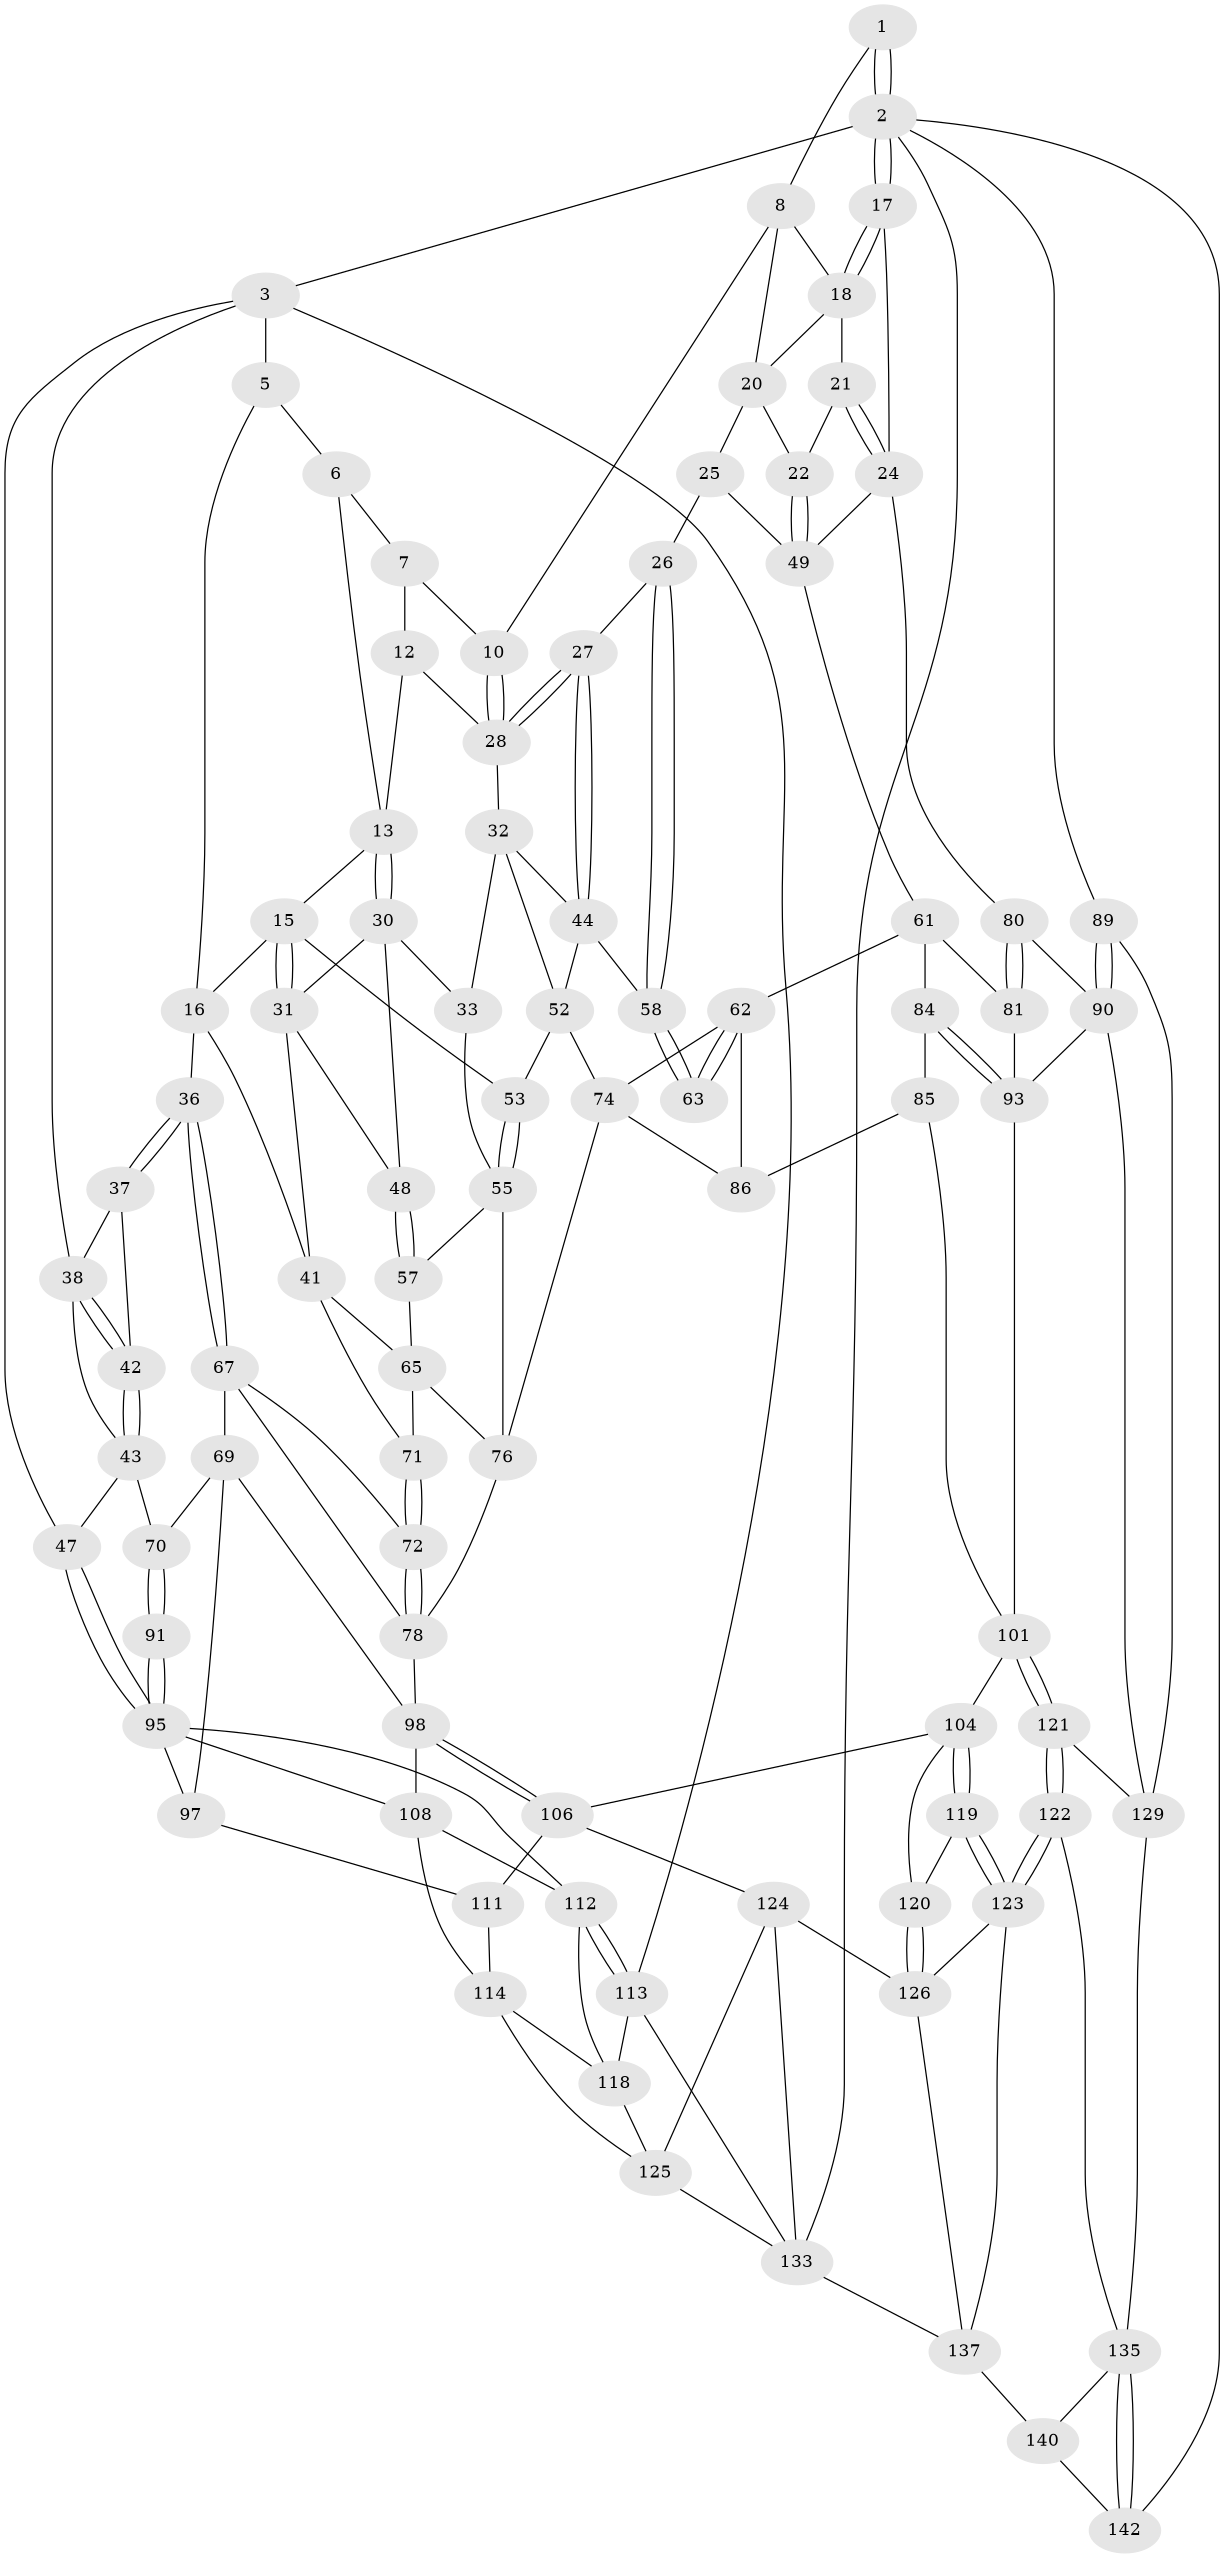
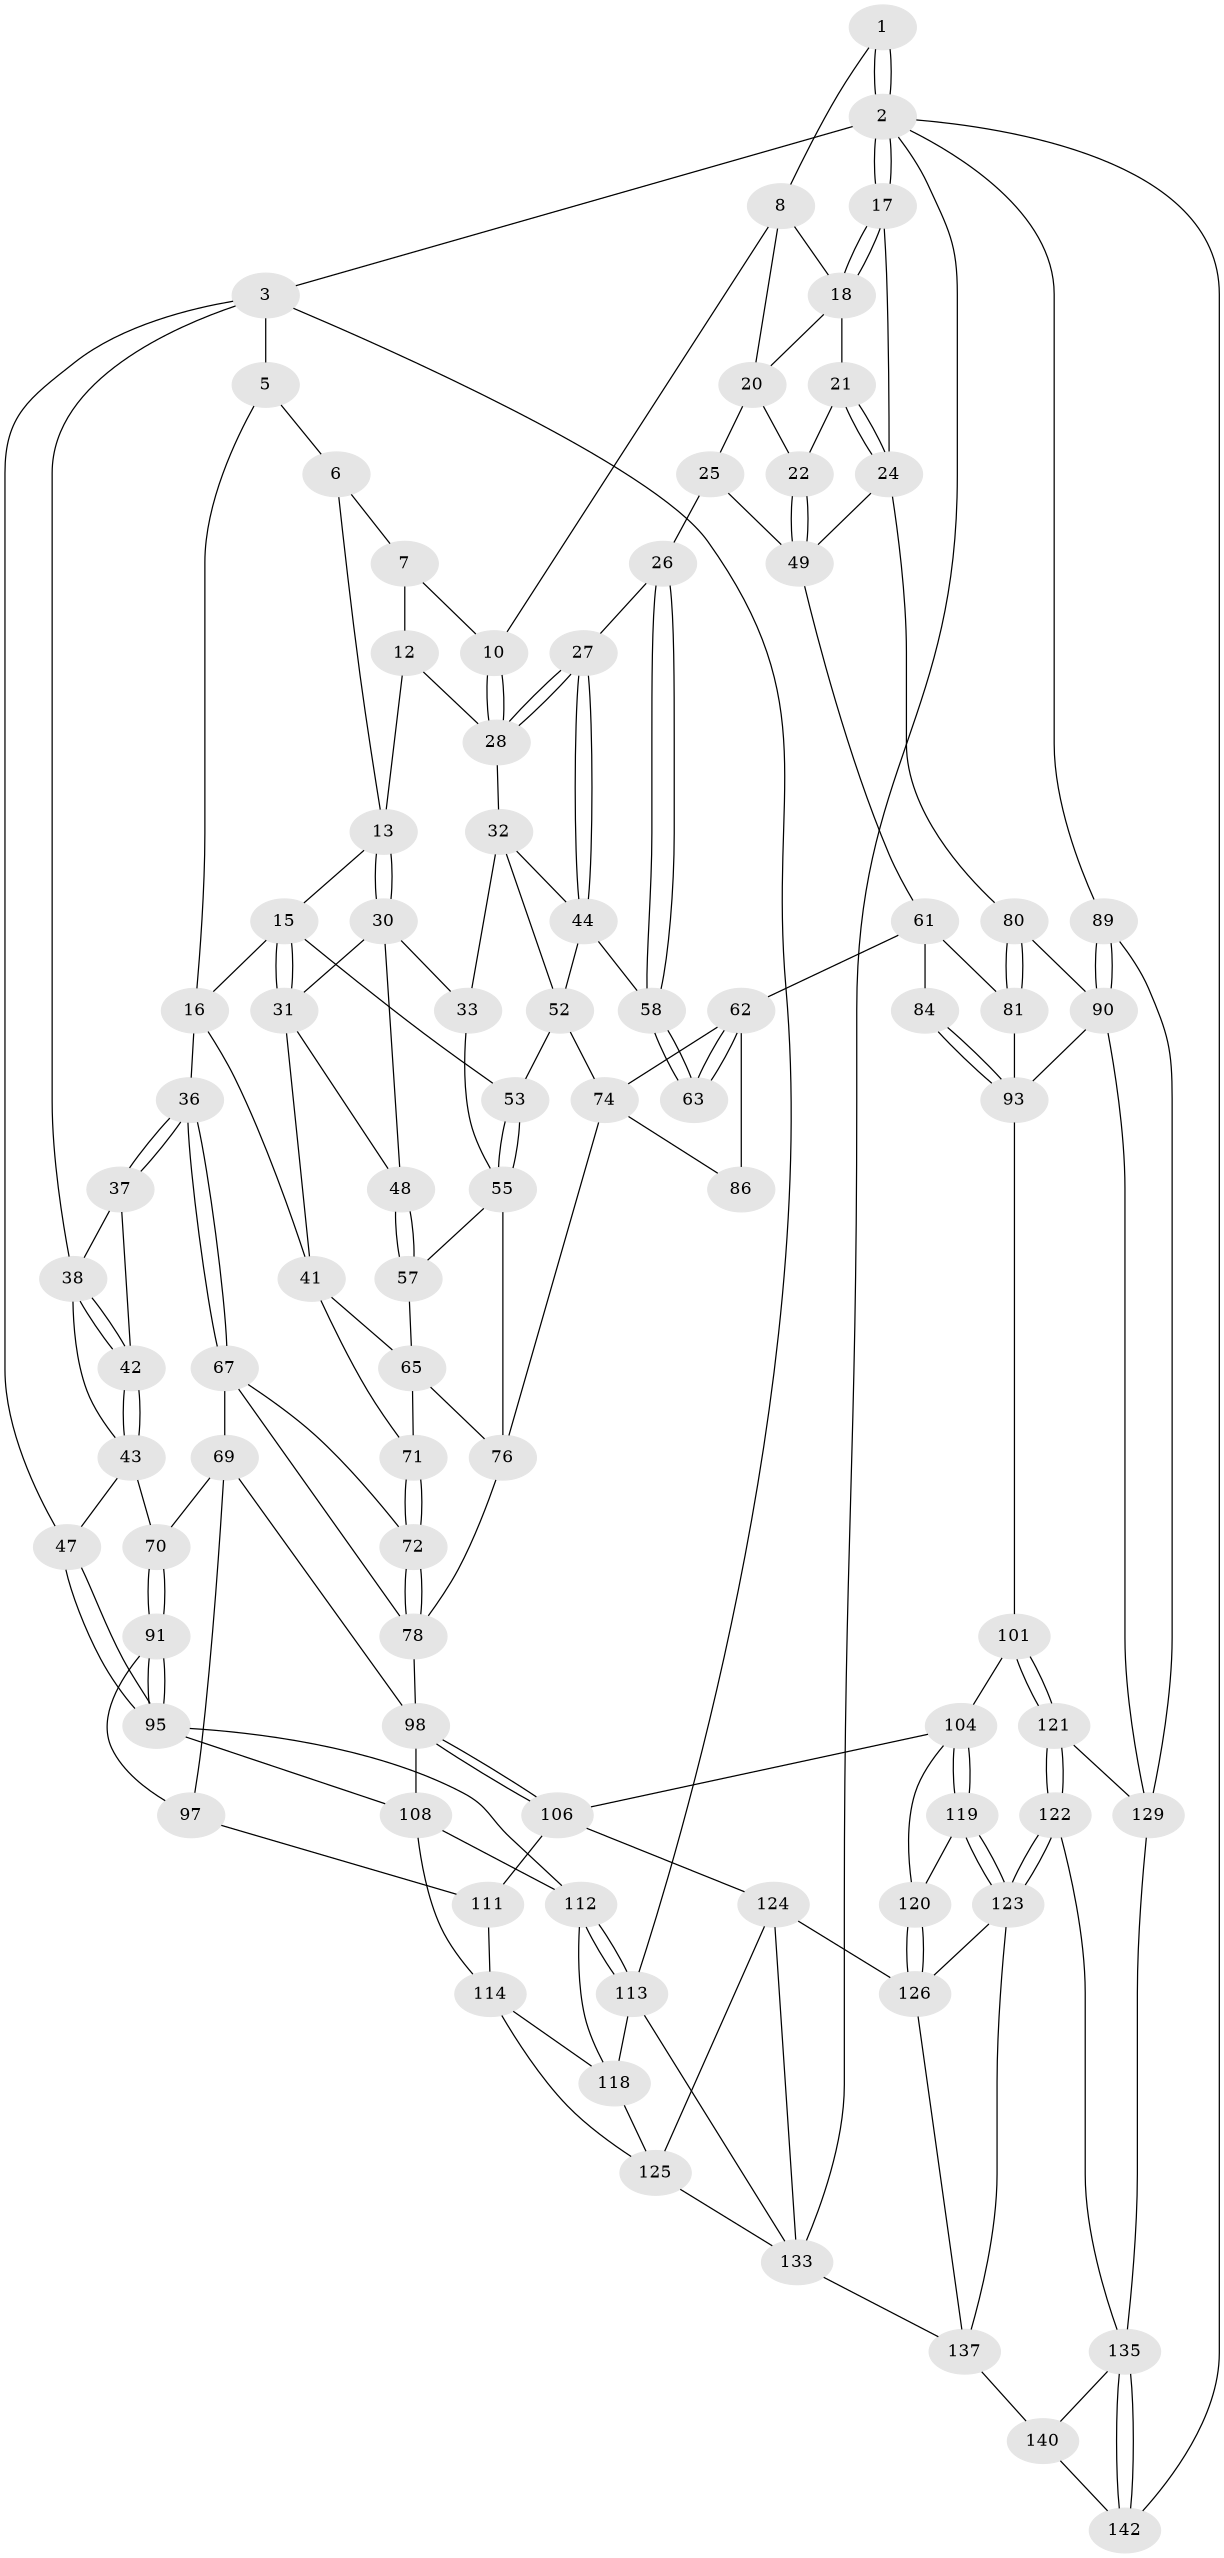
(925, 1100) -> none
(174, 1771) -> (108, 1736)
